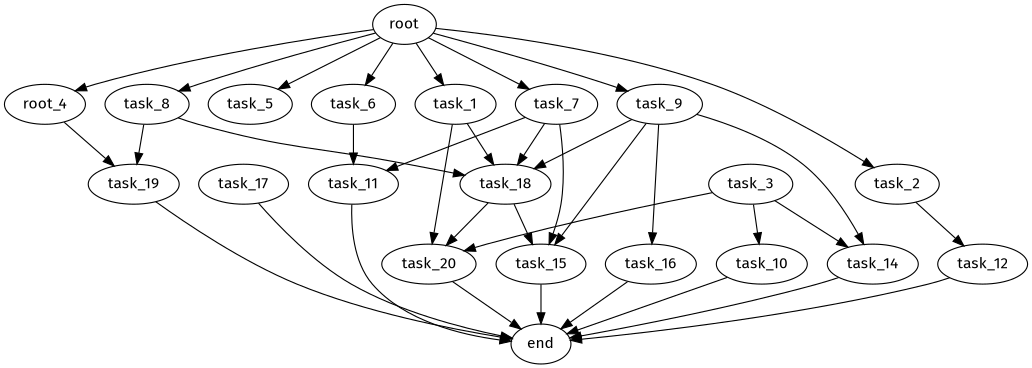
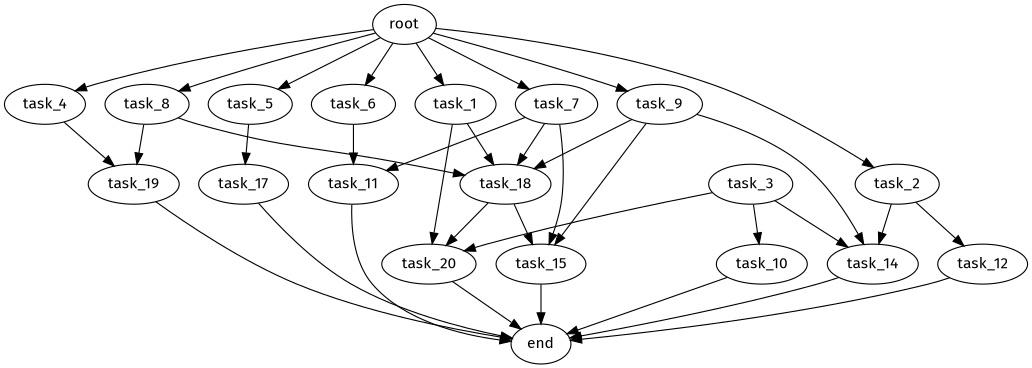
(45, 104) -> (45, 104)
none -> (247, 144)
none -> (887, 219)
(651, 264) -> none
